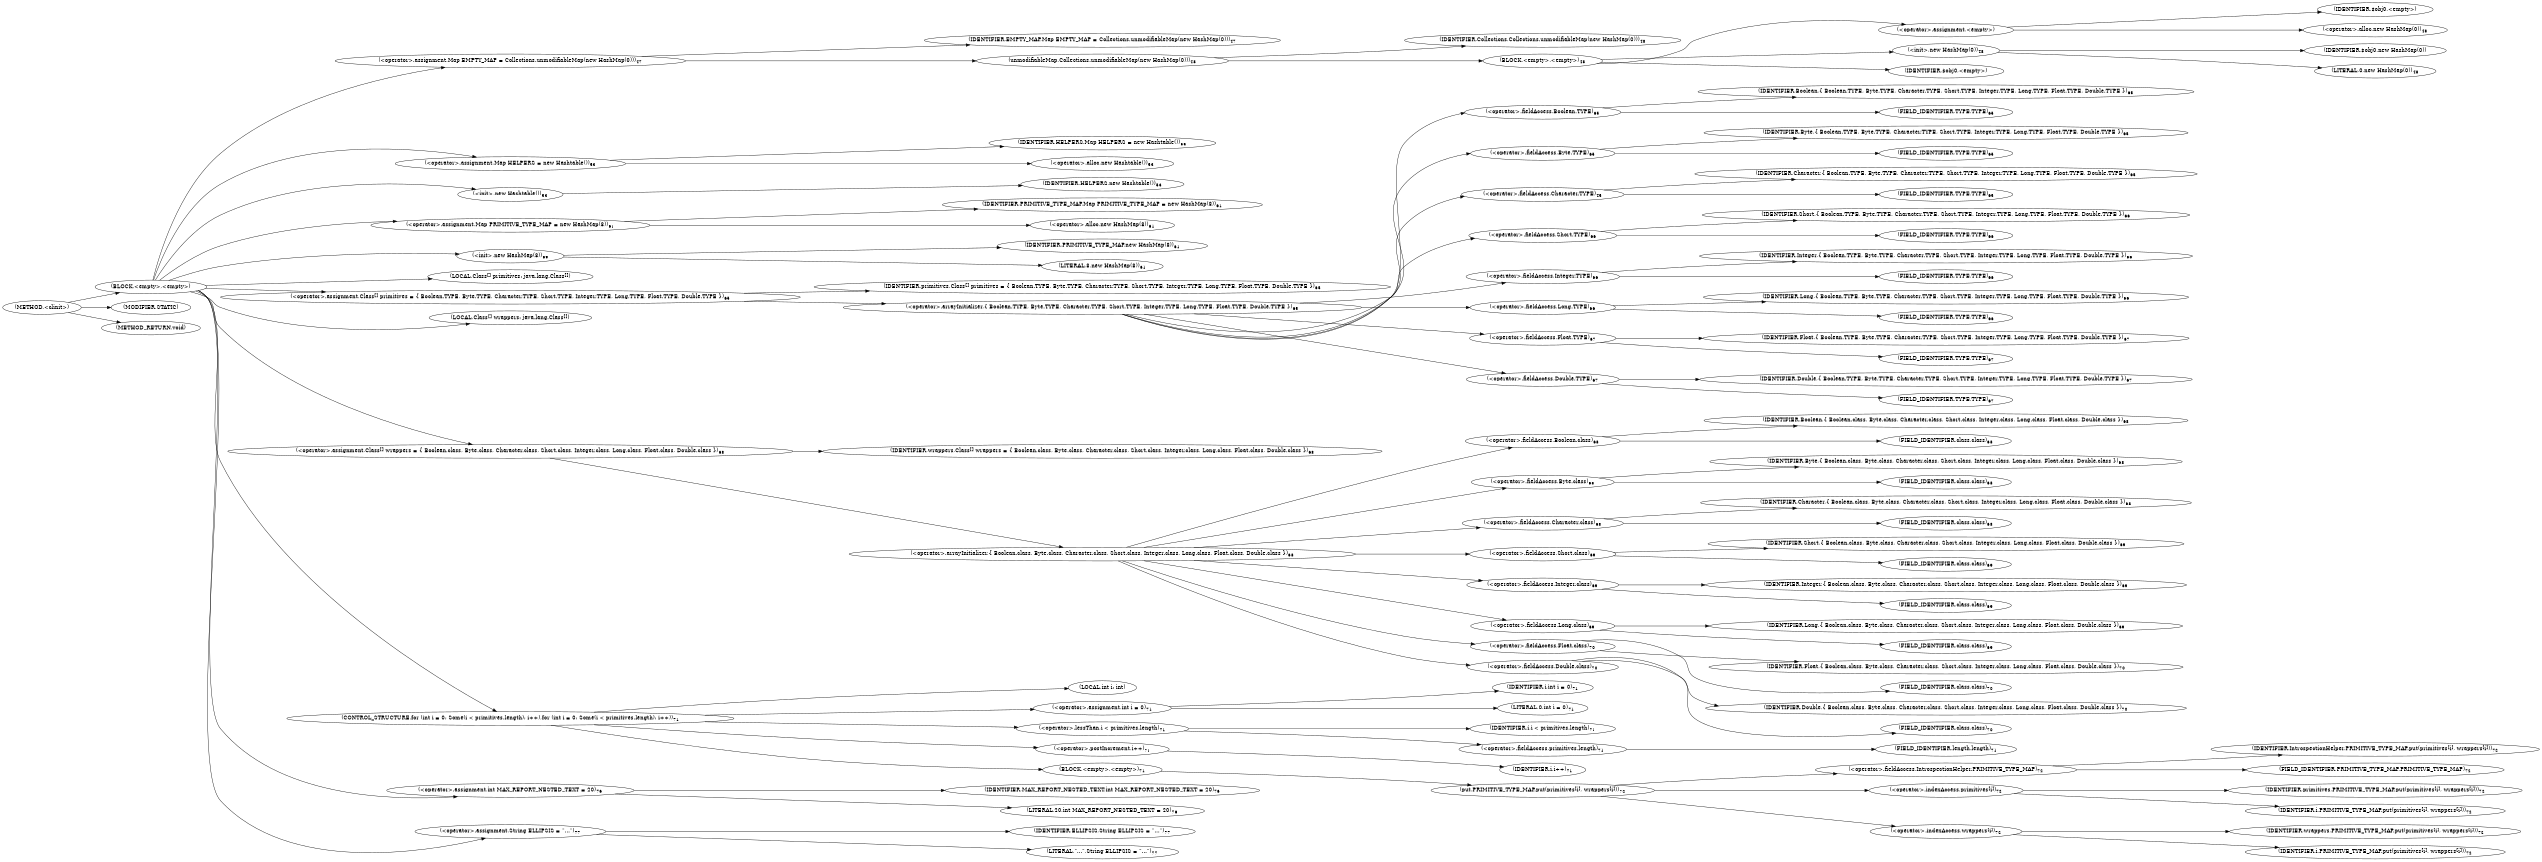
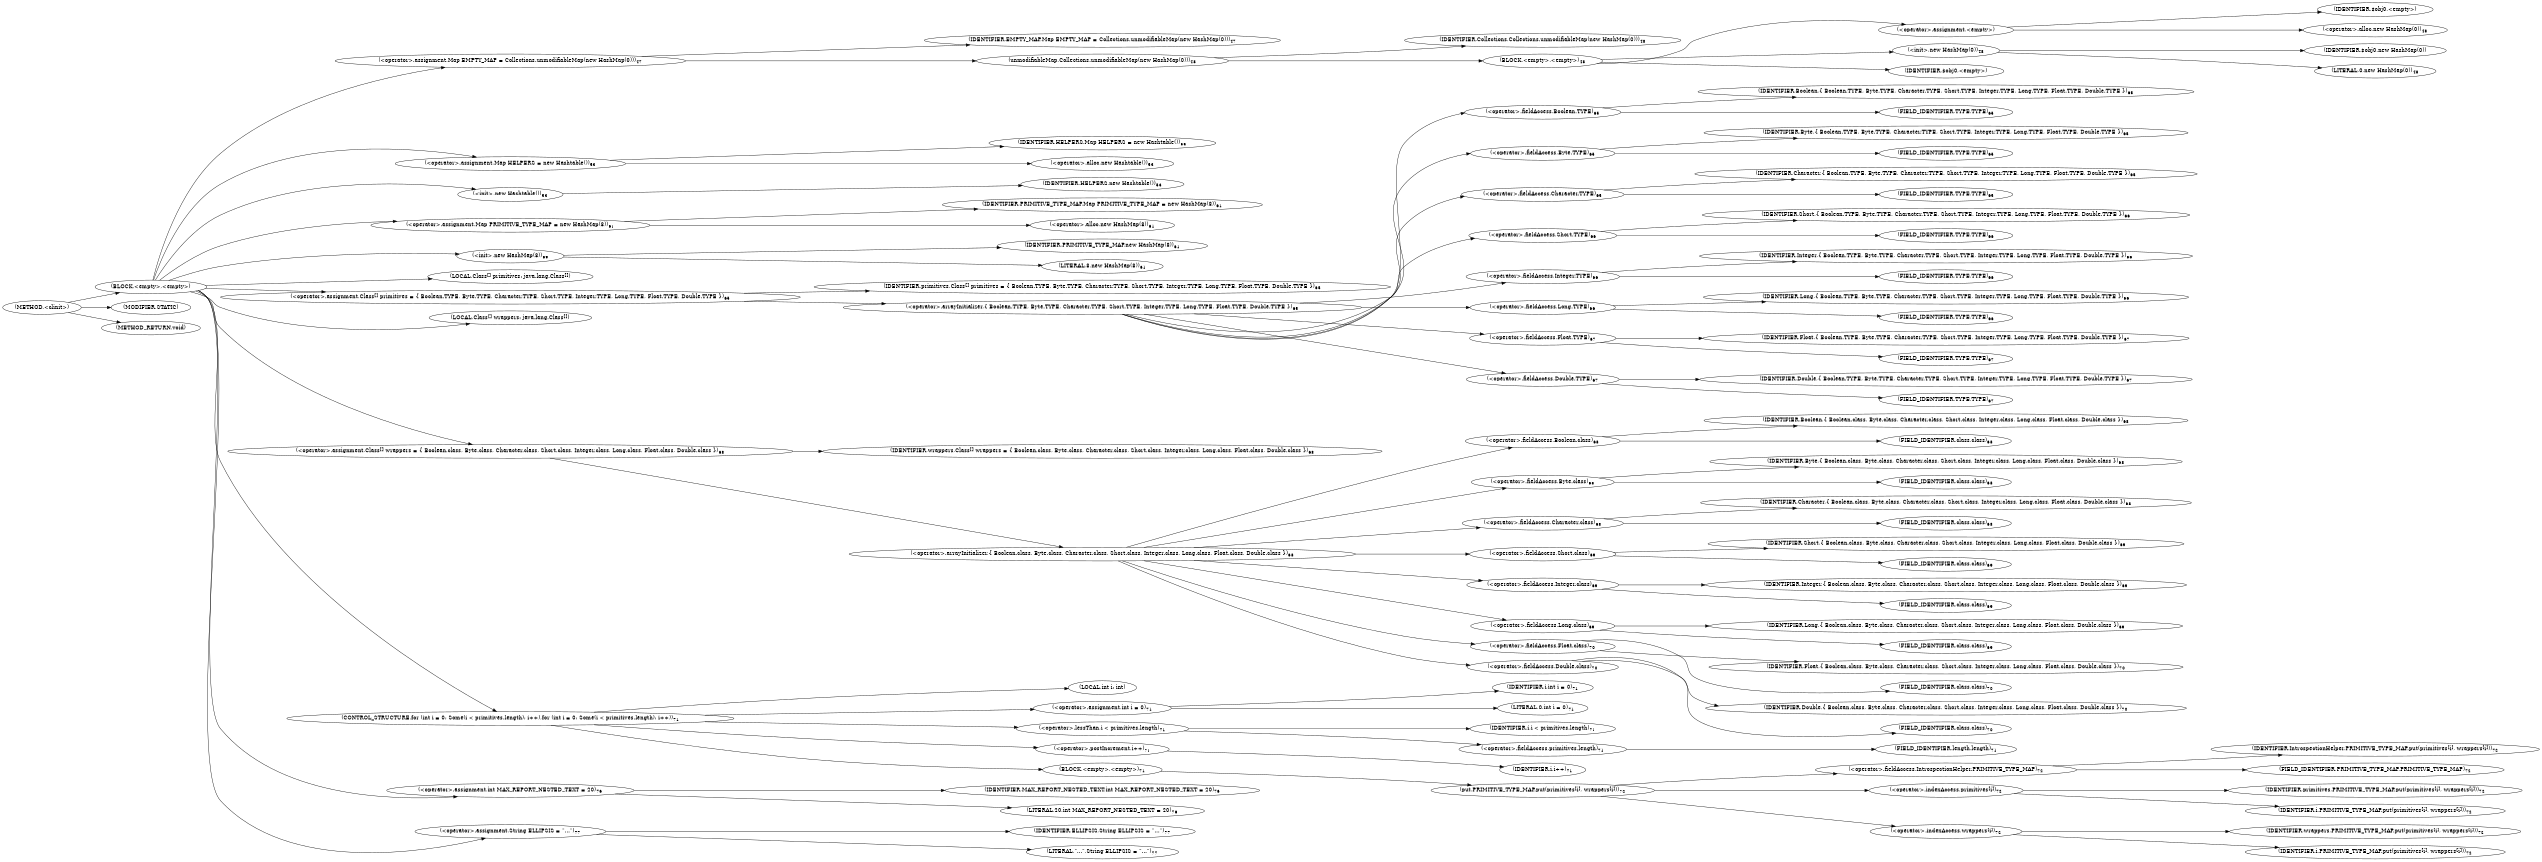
(1599, 194) -> (1599, 194)
